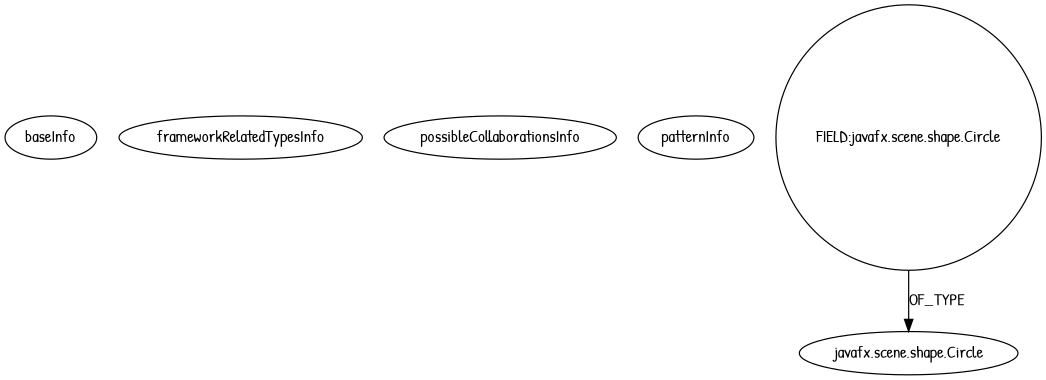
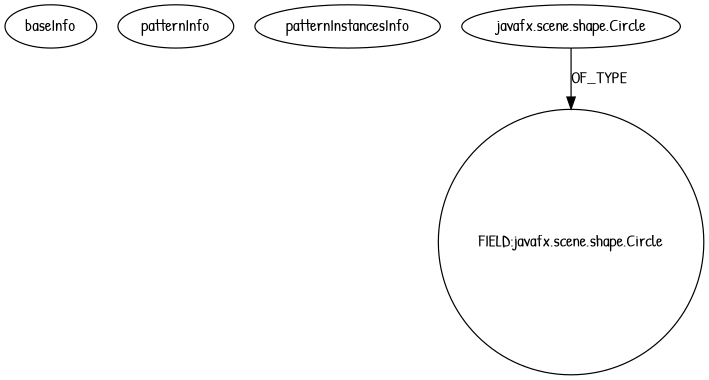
none -> (348, 26)
(241, 138) -> none
(500, 138) -> none
(909, 295) -> (571, 72)
